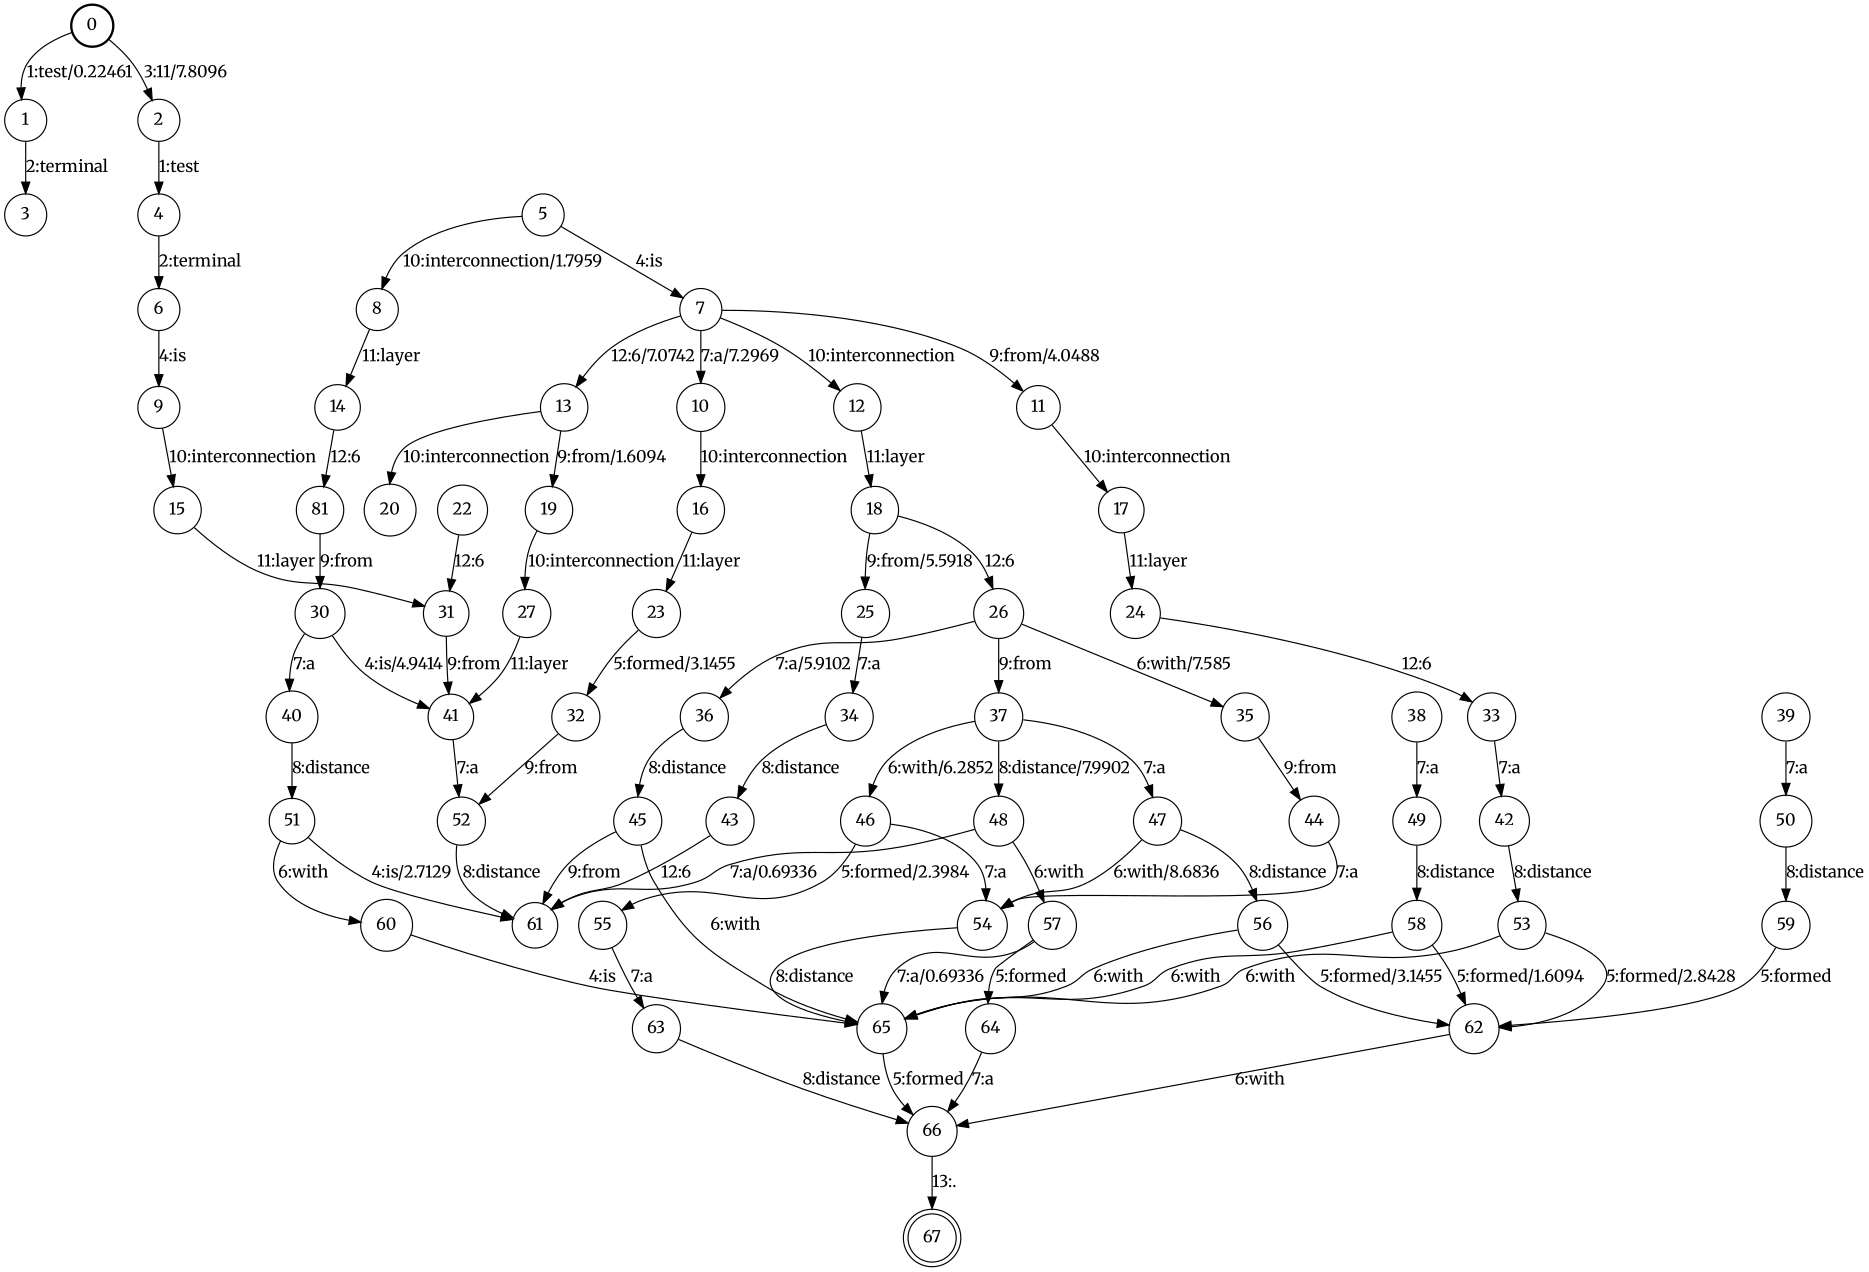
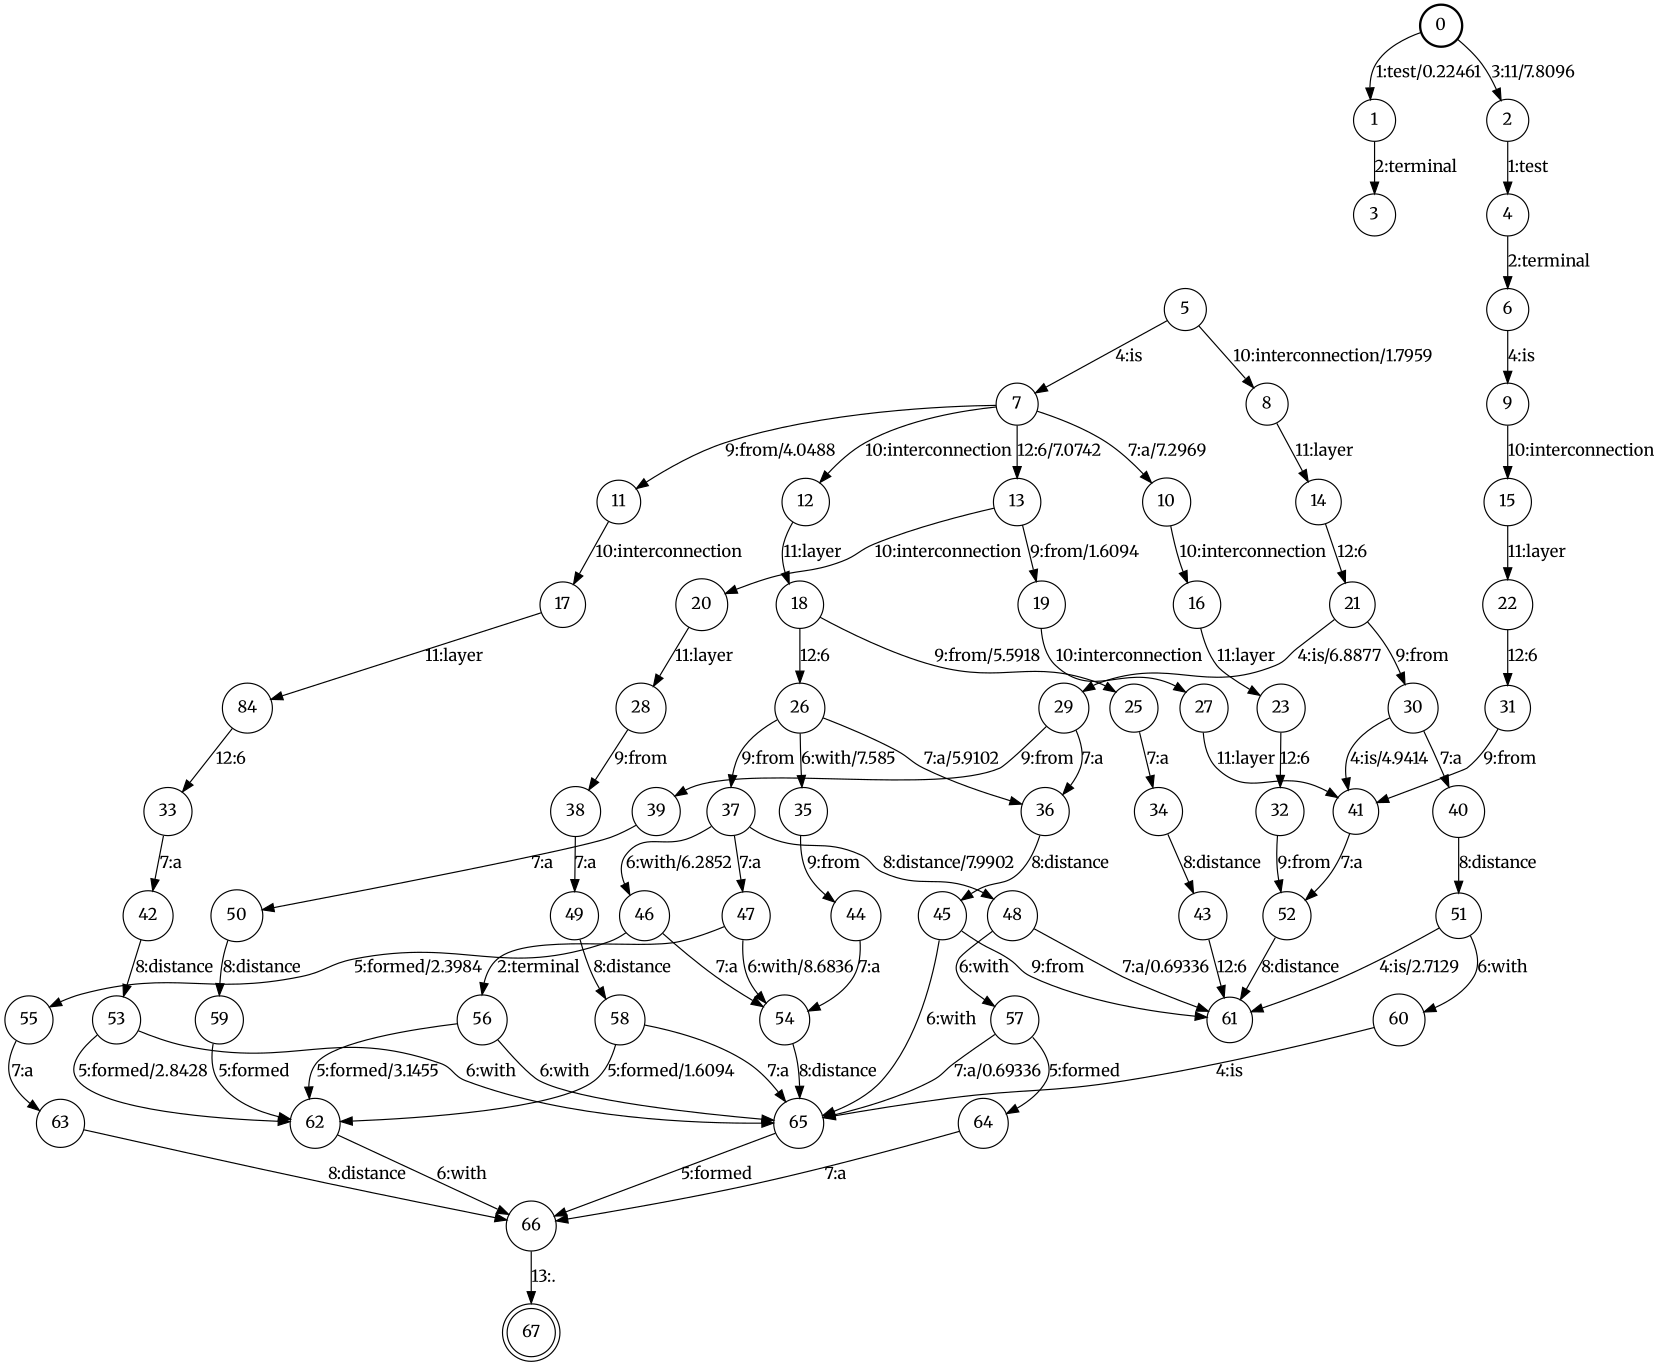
(320, 510) -> (1352, 605)
(297, 582) -> (1508, 547)
(1135, 614) -> (247, 708)
(675, 665) -> (1295, 759)
none -> (641, 708)
none -> (1064, 708)
(1288, 873) -> (539, 968)
(1196, 977) -> (778, 1072)
